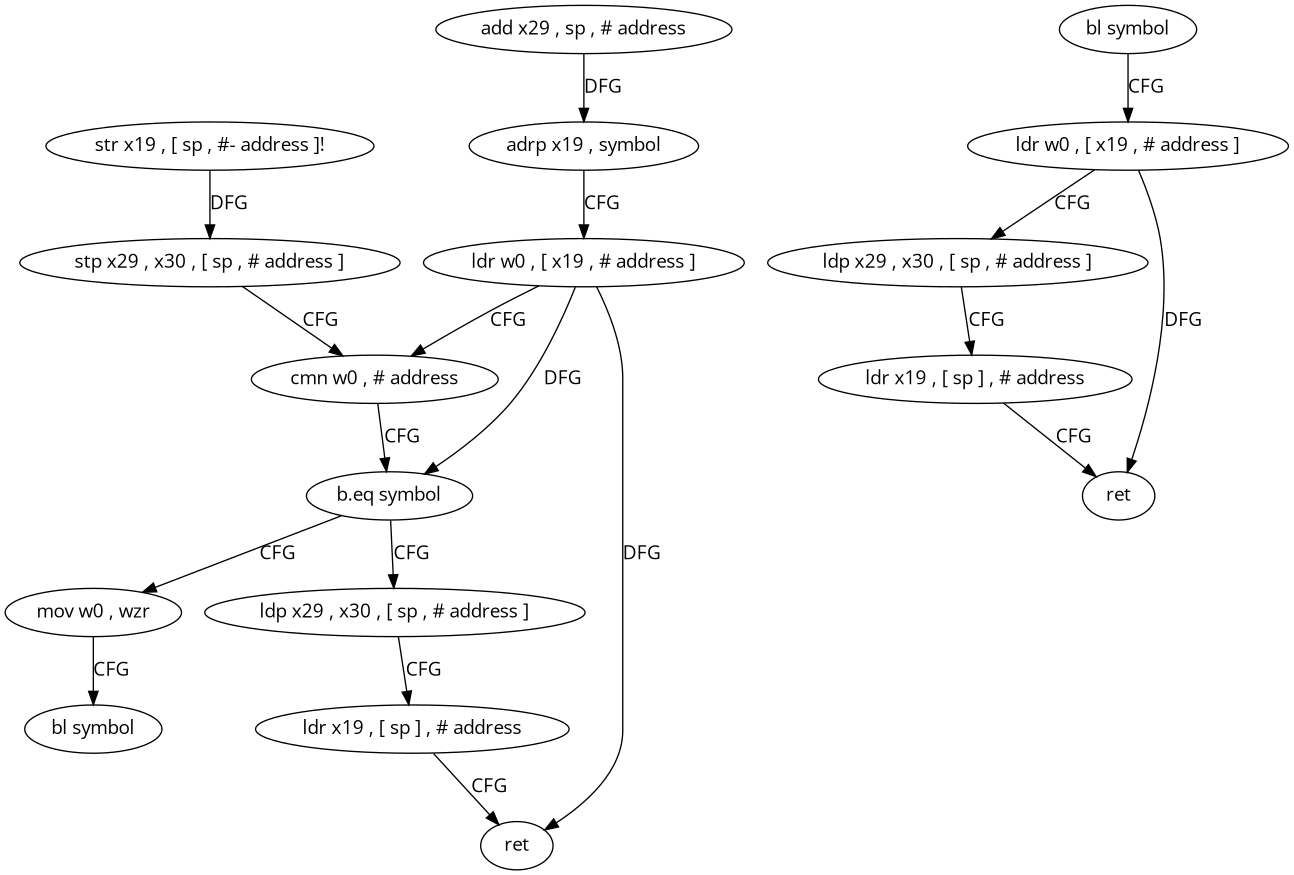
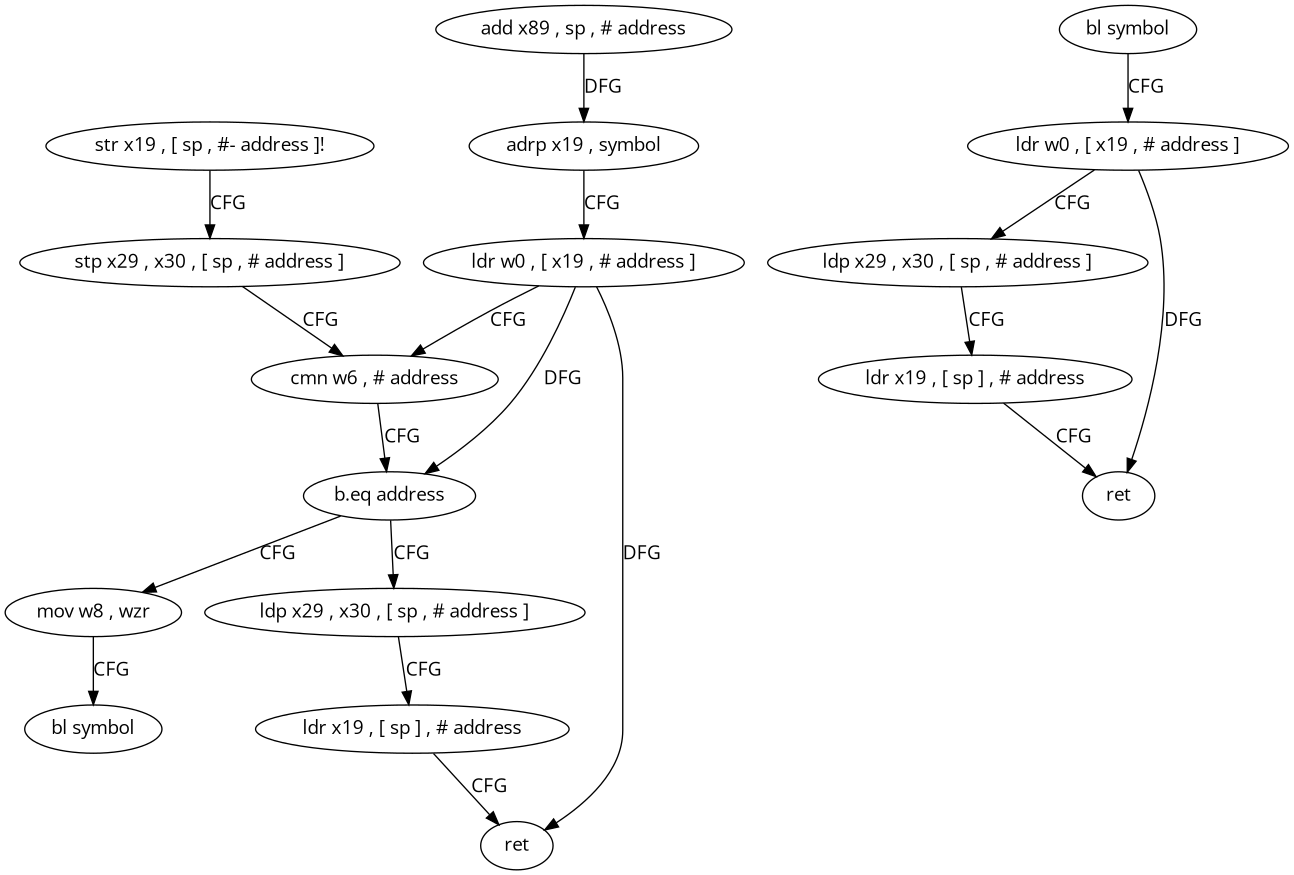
(584, 29) -> (584, 29)
(229, 204) -> (229, 204)
(375, 379) -> (375, 379)
(390, 496) -> (390, 496)
(93, 613) -> (93, 613)
